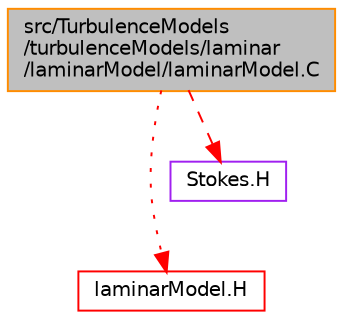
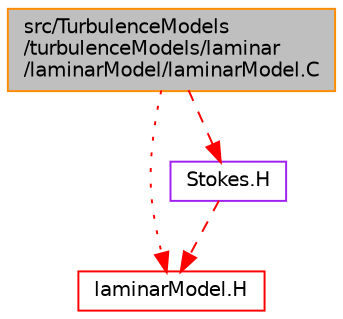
none -> (205, 227)
